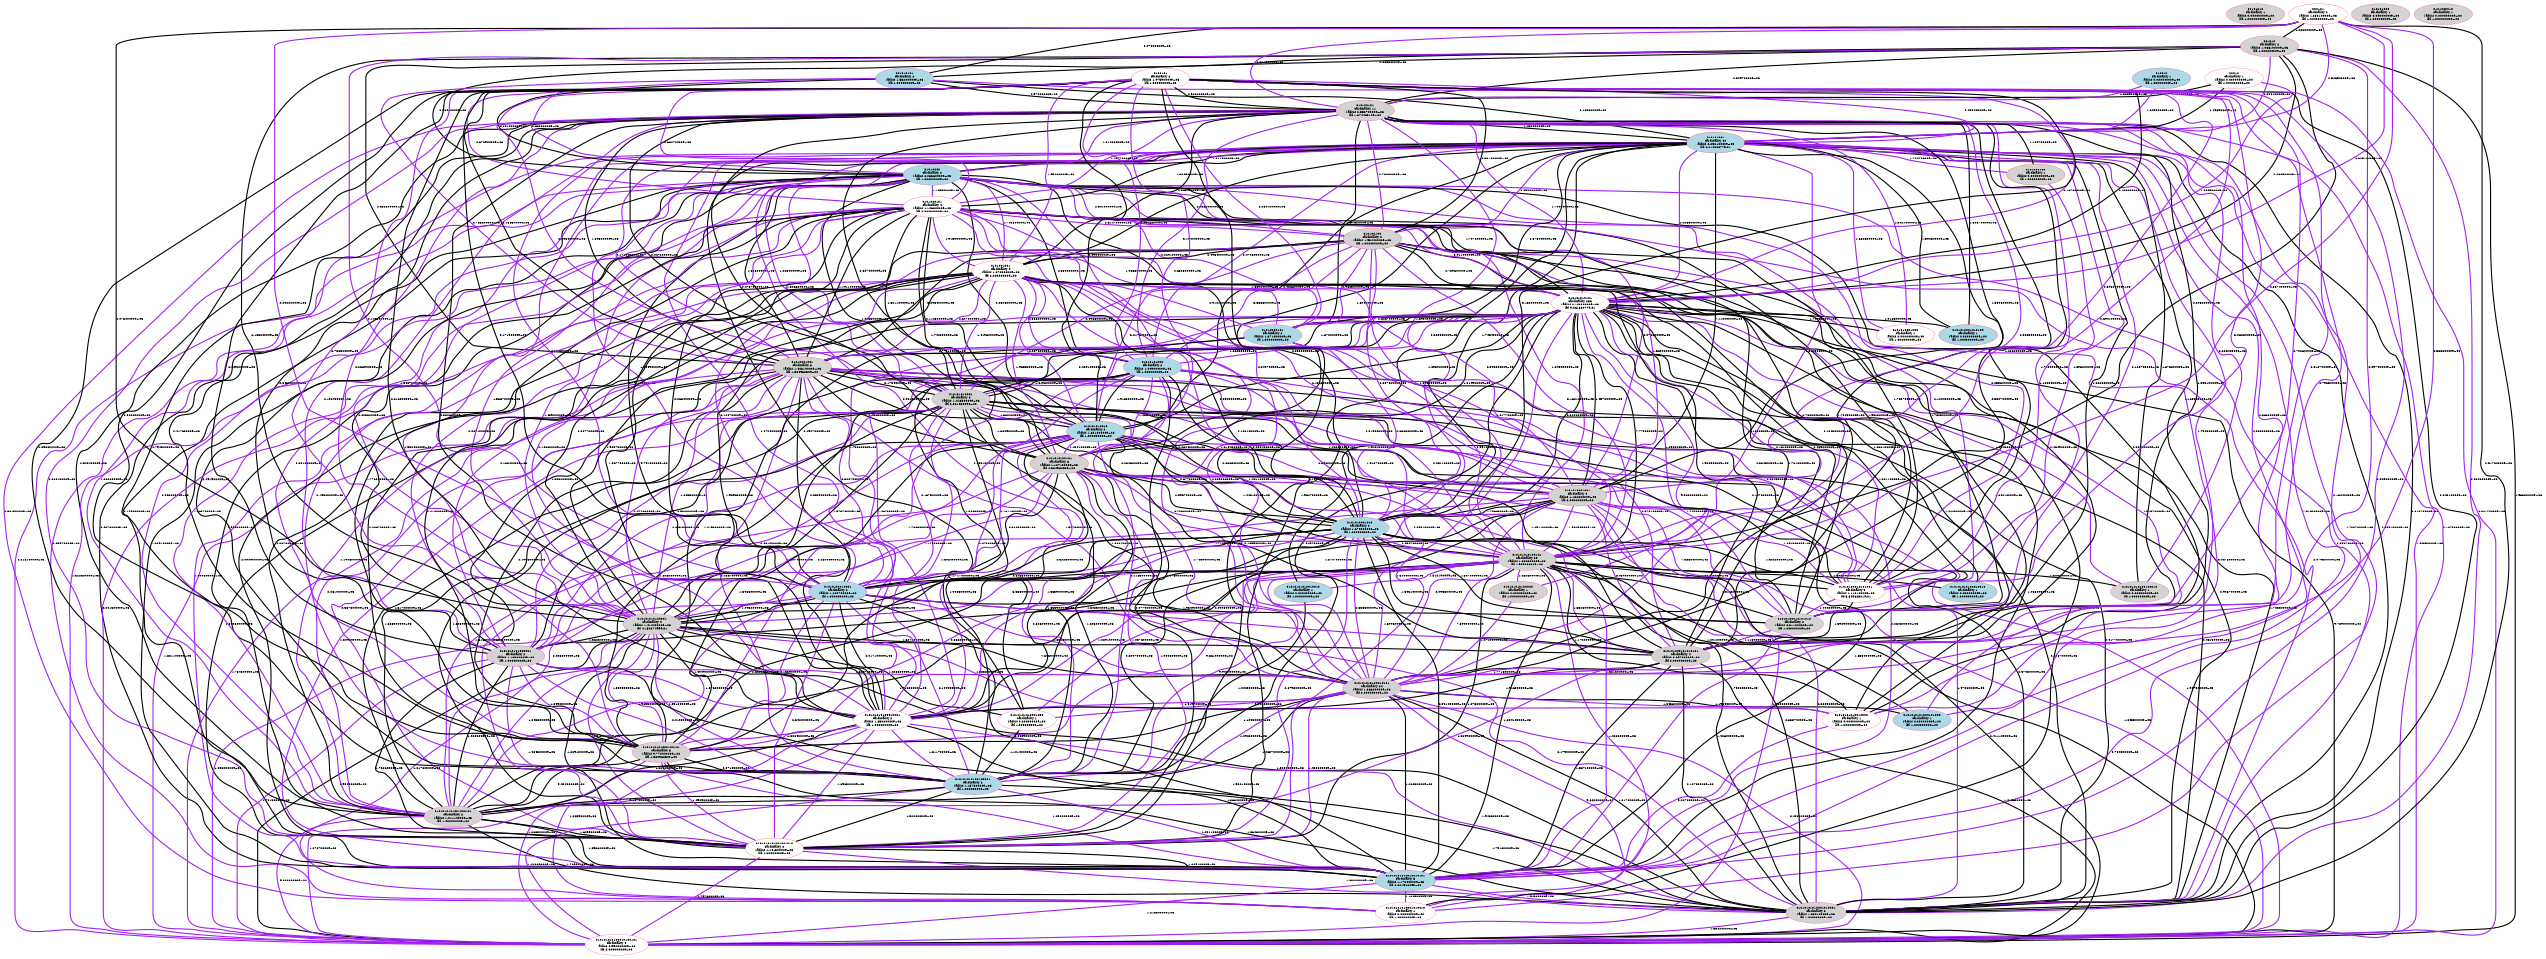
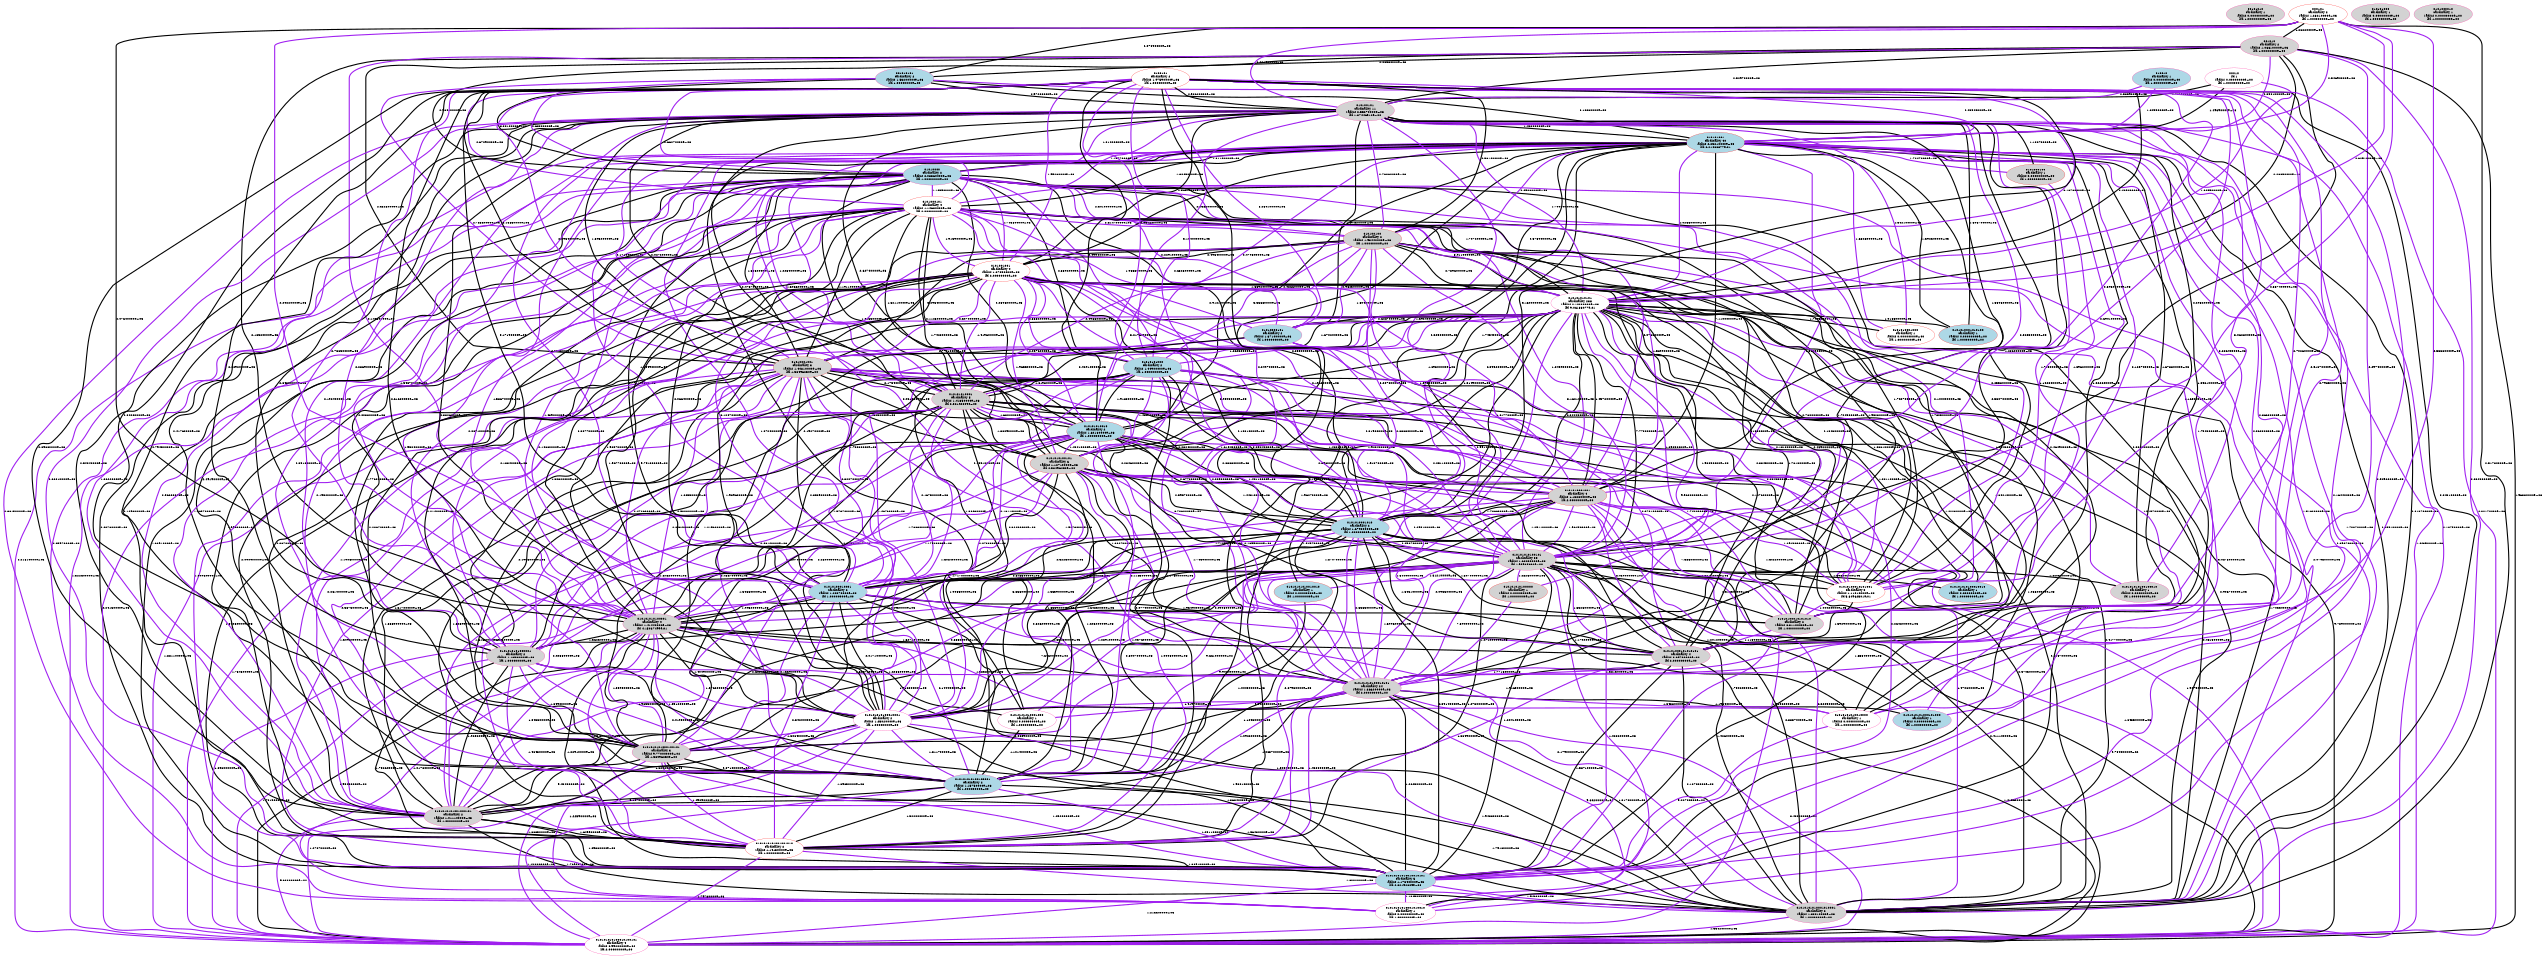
(2234, 78) -> (2234, 78)
